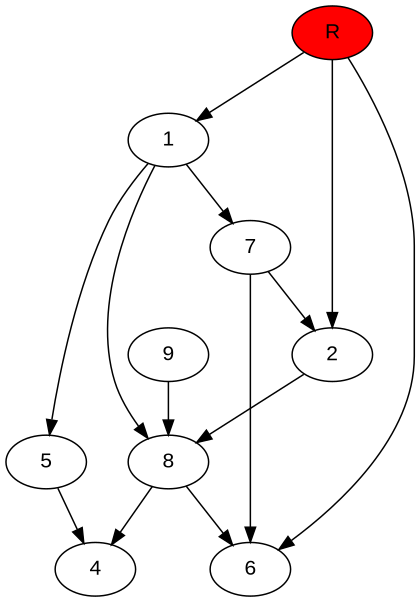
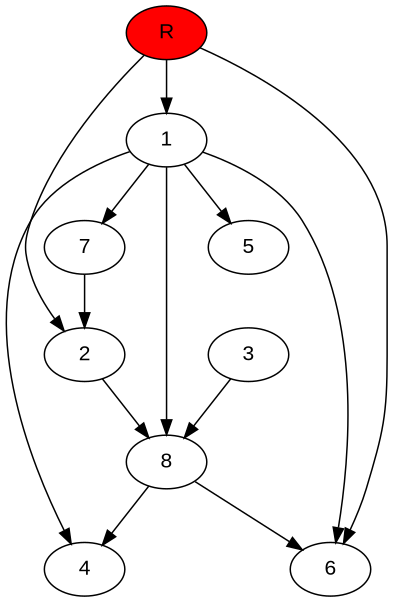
(168, 355) -> (249, 355)
(250, 394) -> (337, 310)
(68, 509) -> (7, 317)
